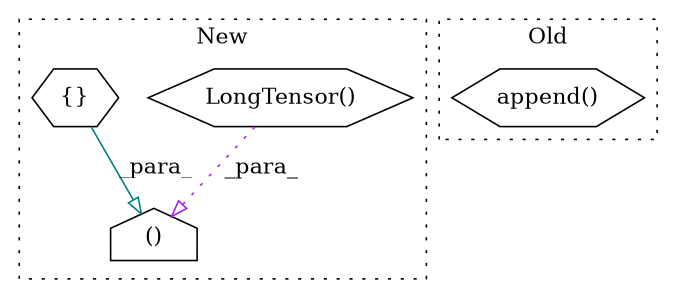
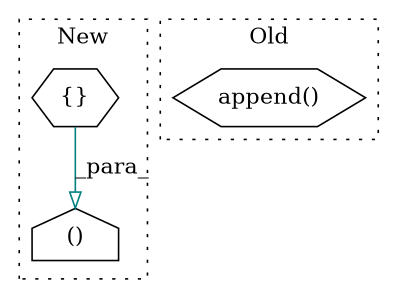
(280, 98) -> none
